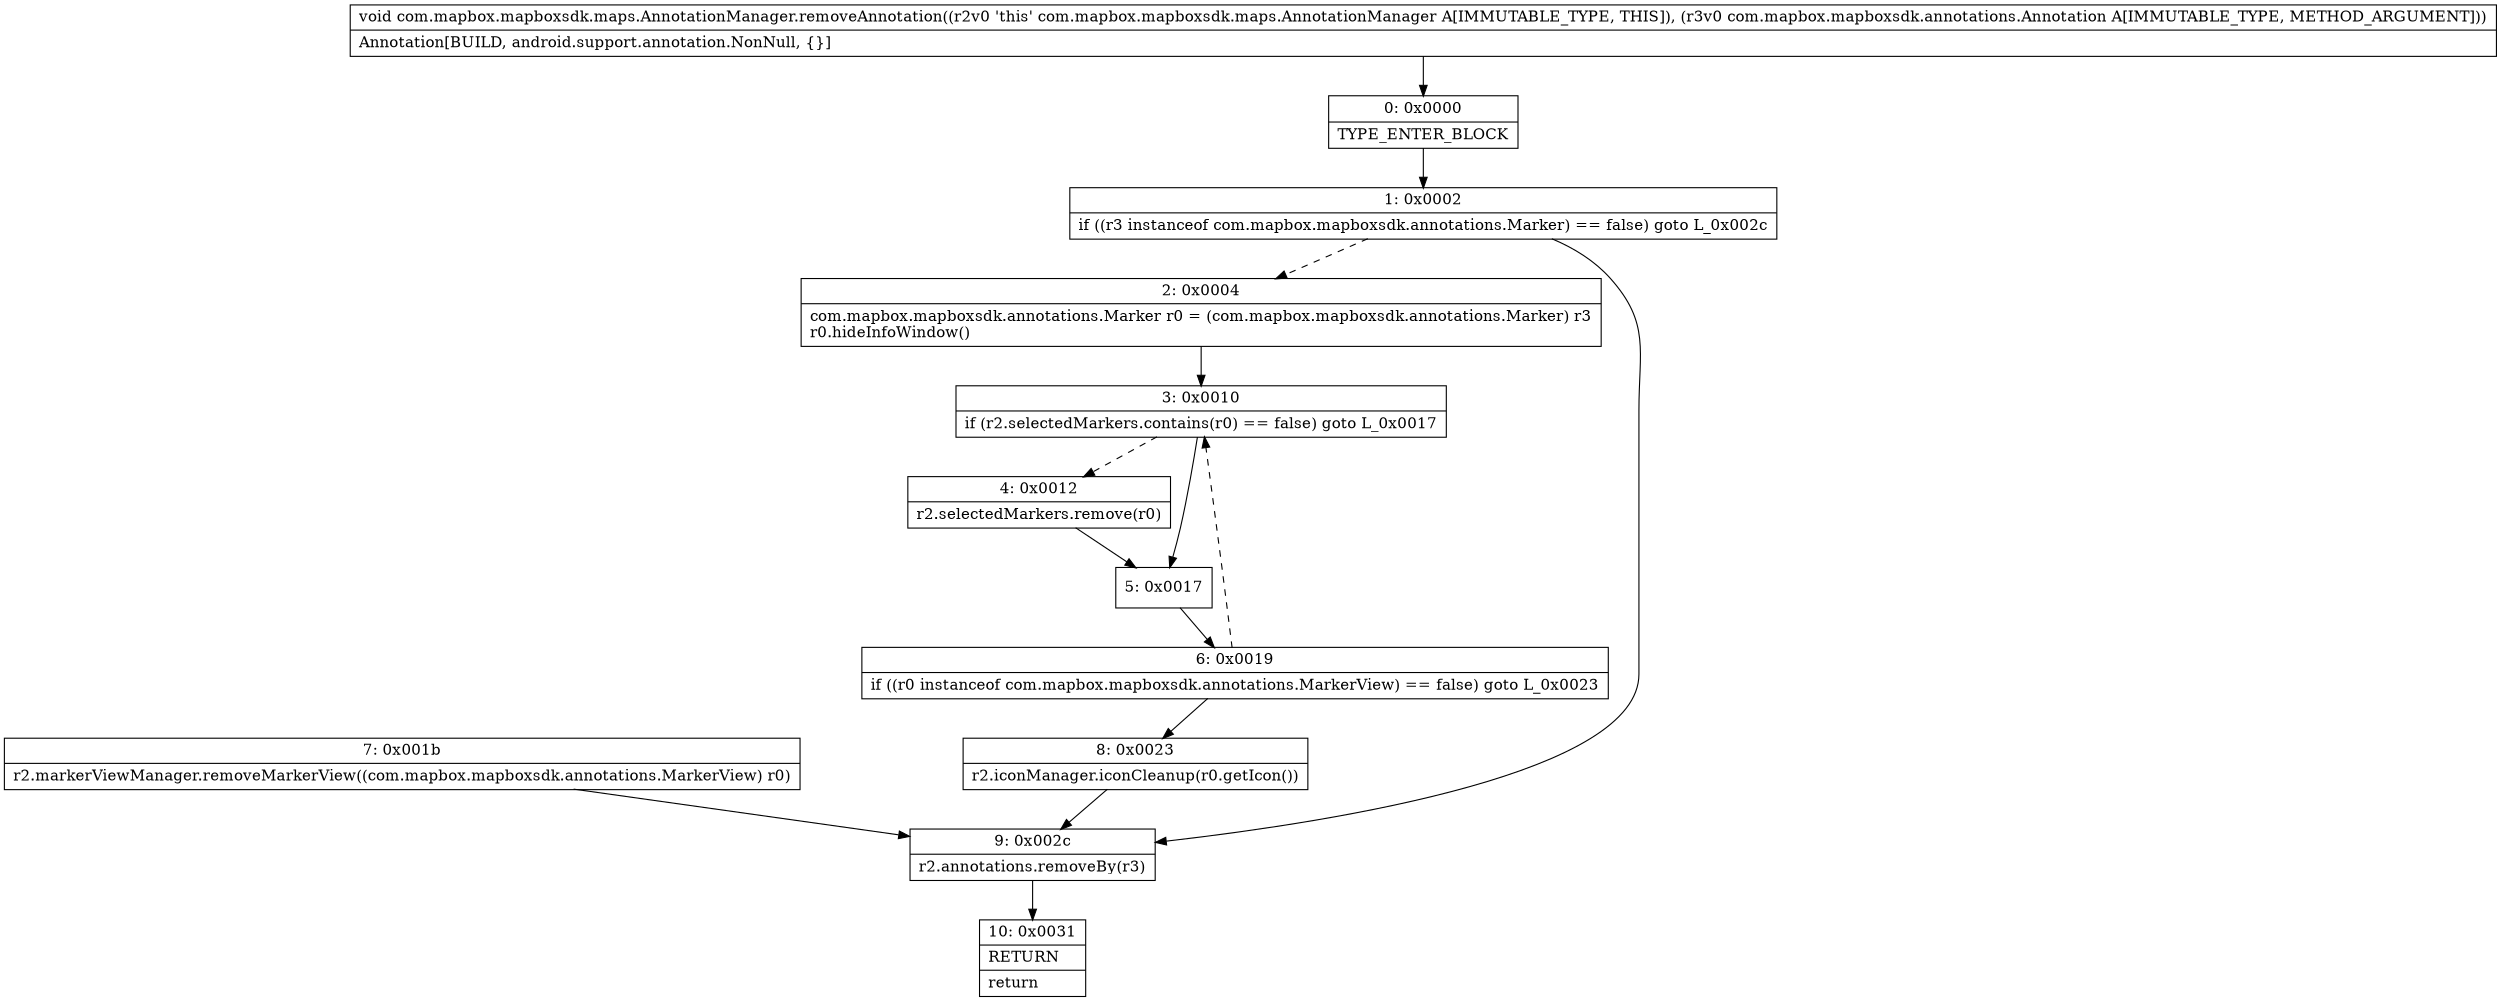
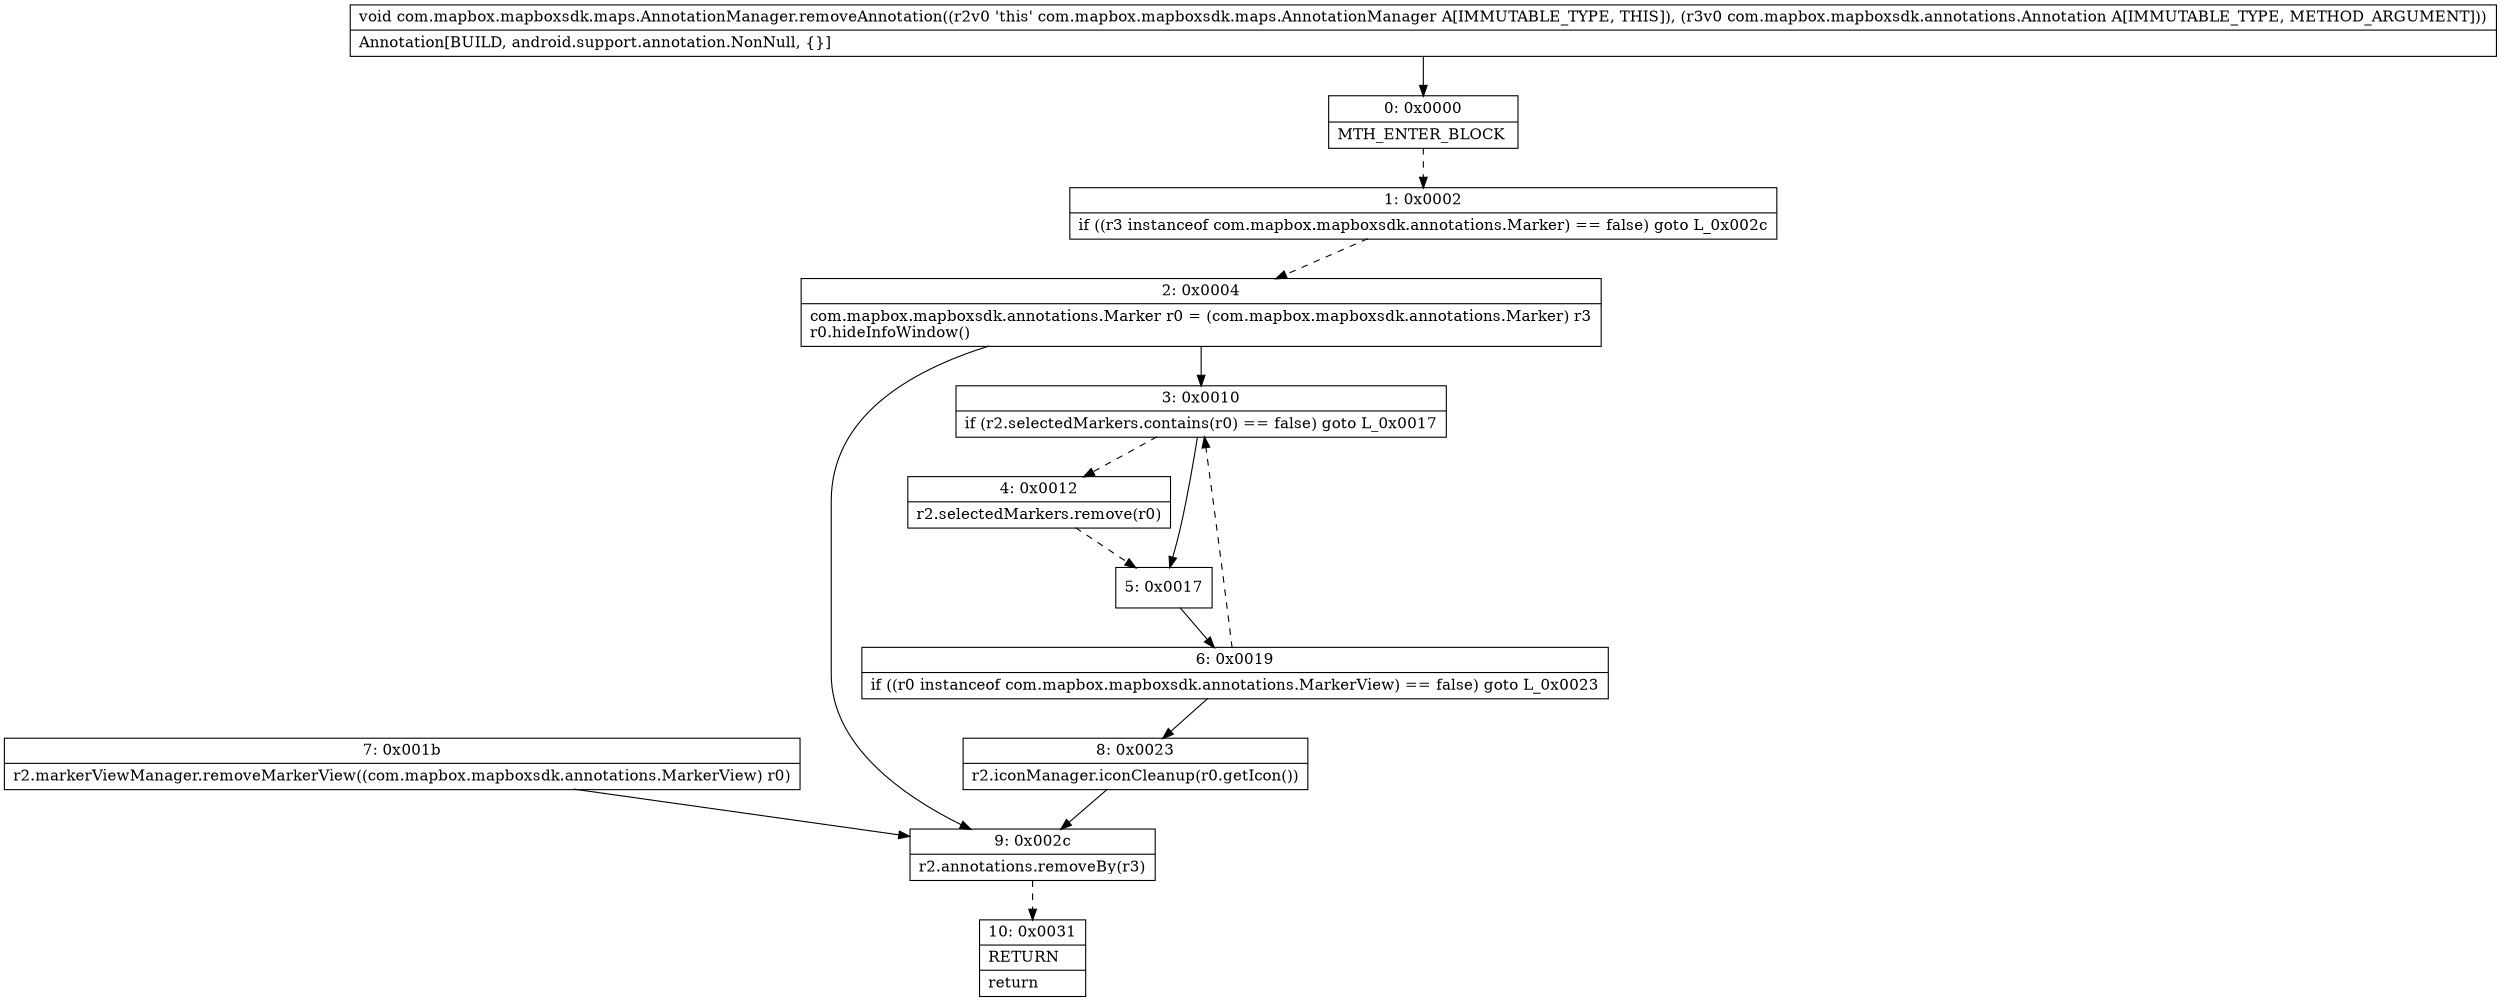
(1423, 135) -> (1422, 135)
(1423, 163) -> (1423, 163)
(1101, 545) -> (1101, 545)
(1631, 696) -> (831, 573)
(1033, 895) -> (1033, 895)
